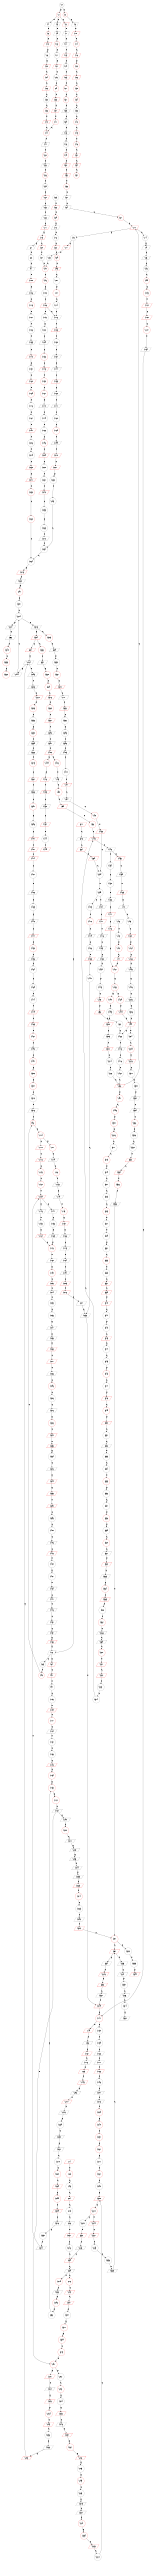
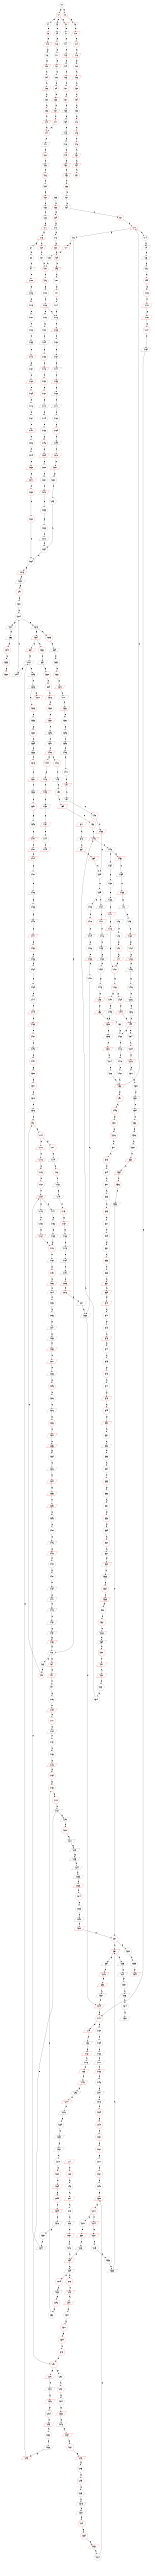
(36, 702) -> (30, 696)
